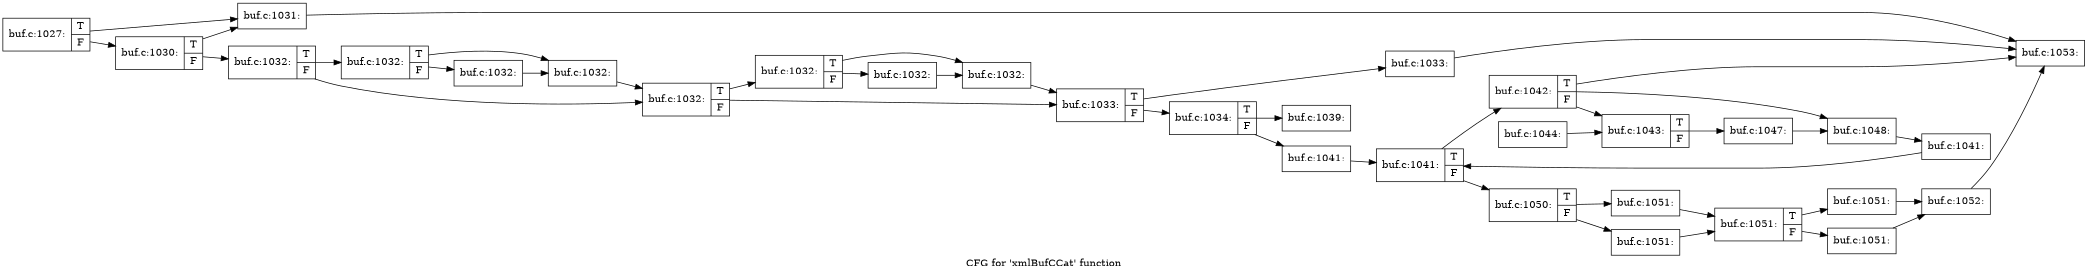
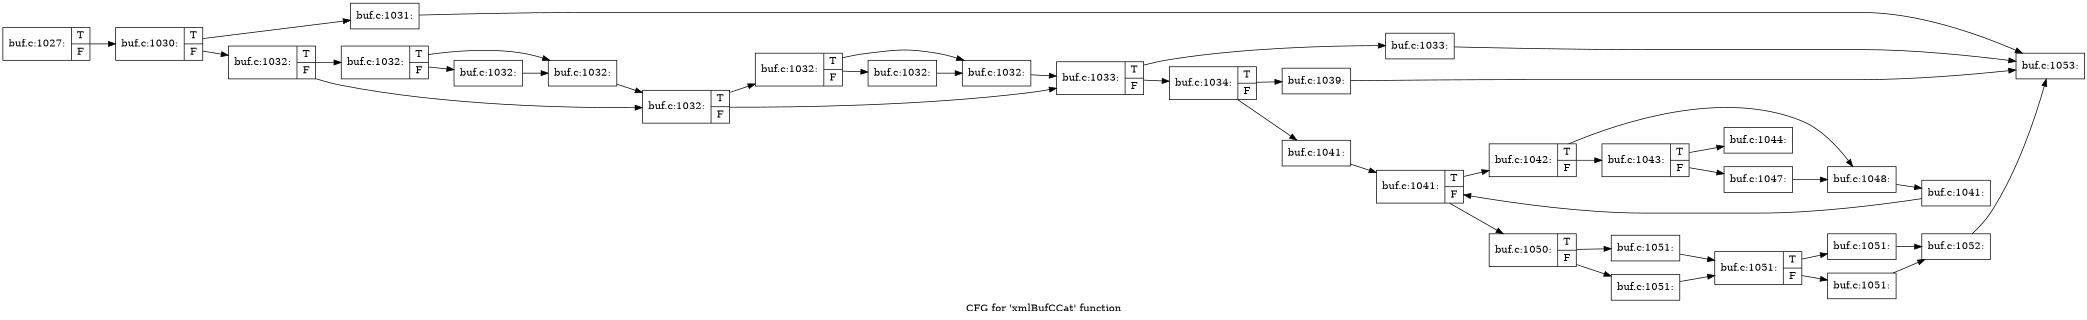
(160, 25) -> none
(1792, 67) -> (1680, 80)
(1581, 133) -> (1703, 150)
